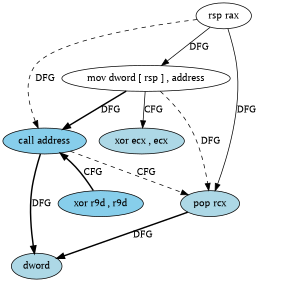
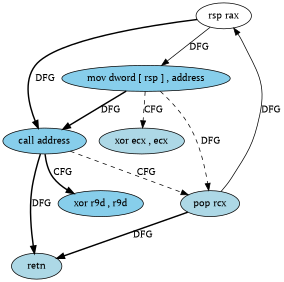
(85, 41) -> (85, 41)
(146, 78) -> (146, 78)
(144, 106) -> (144, 106)
(237, 107) -> (260, 115)
(81, 173) -> (51, 175)
(37, 266) -> (37, 266)
